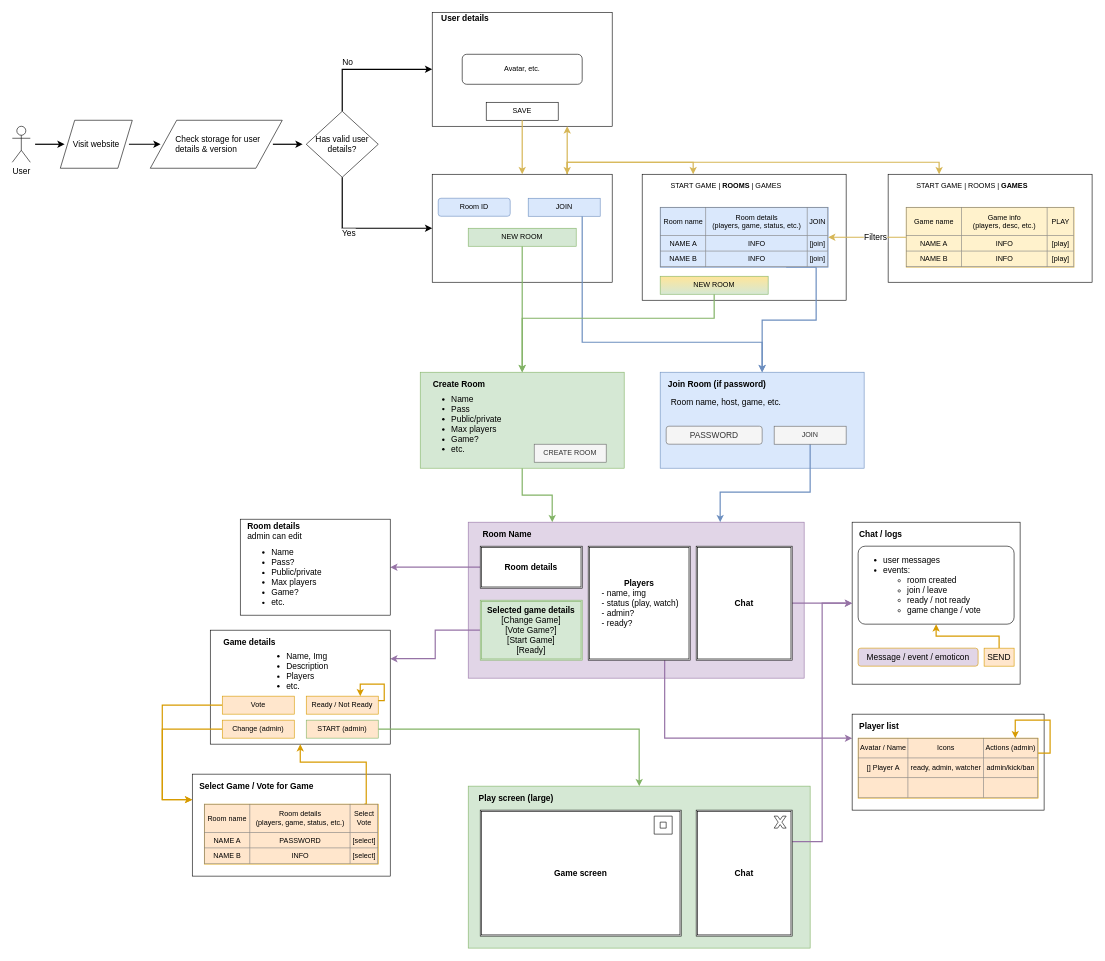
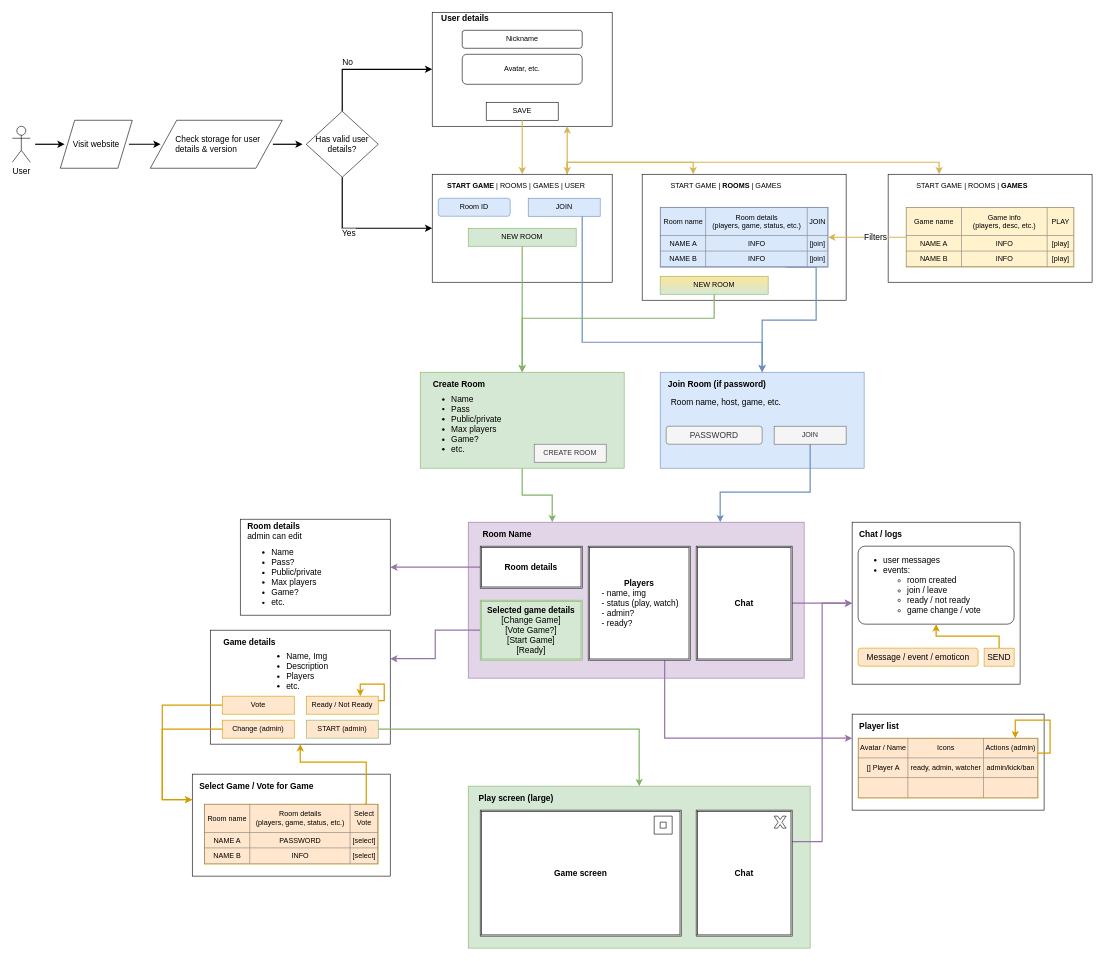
none -> (522, 39)
none -> (516, 186)
(918, 657) -> (918, 657)
